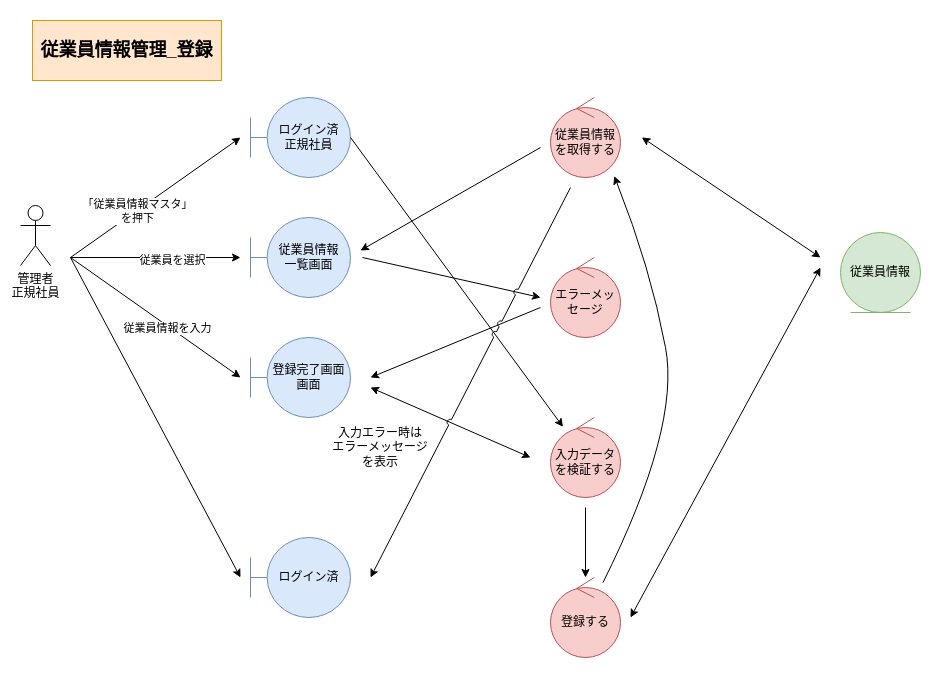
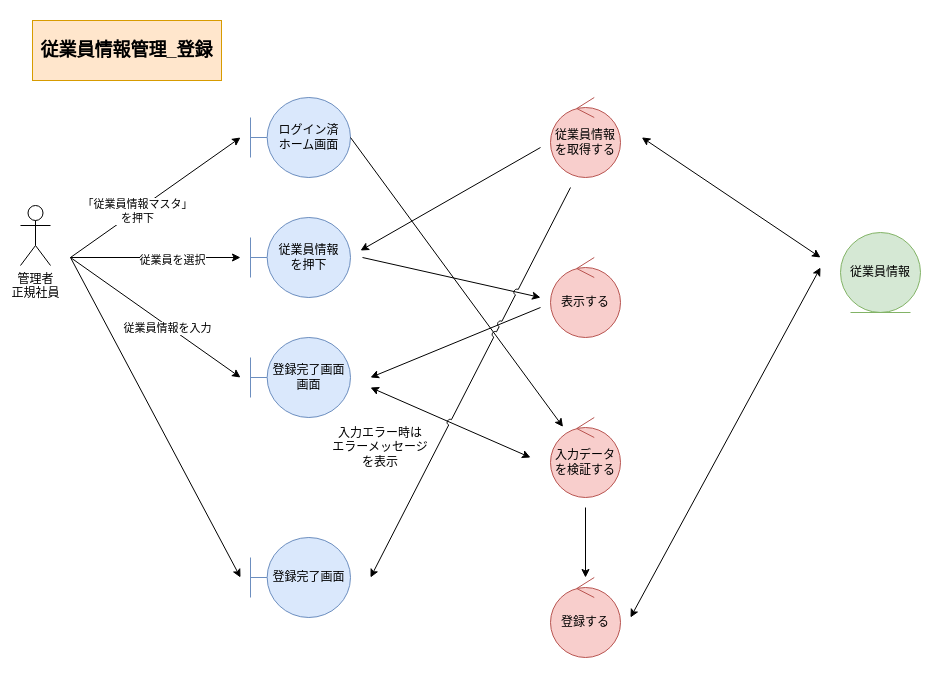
(309, 138) -> (309, 138)
(309, 258) -> (309, 258)
(586, 303) -> (586, 303)
(668, 386) -> none
(309, 578) -> (309, 578)
